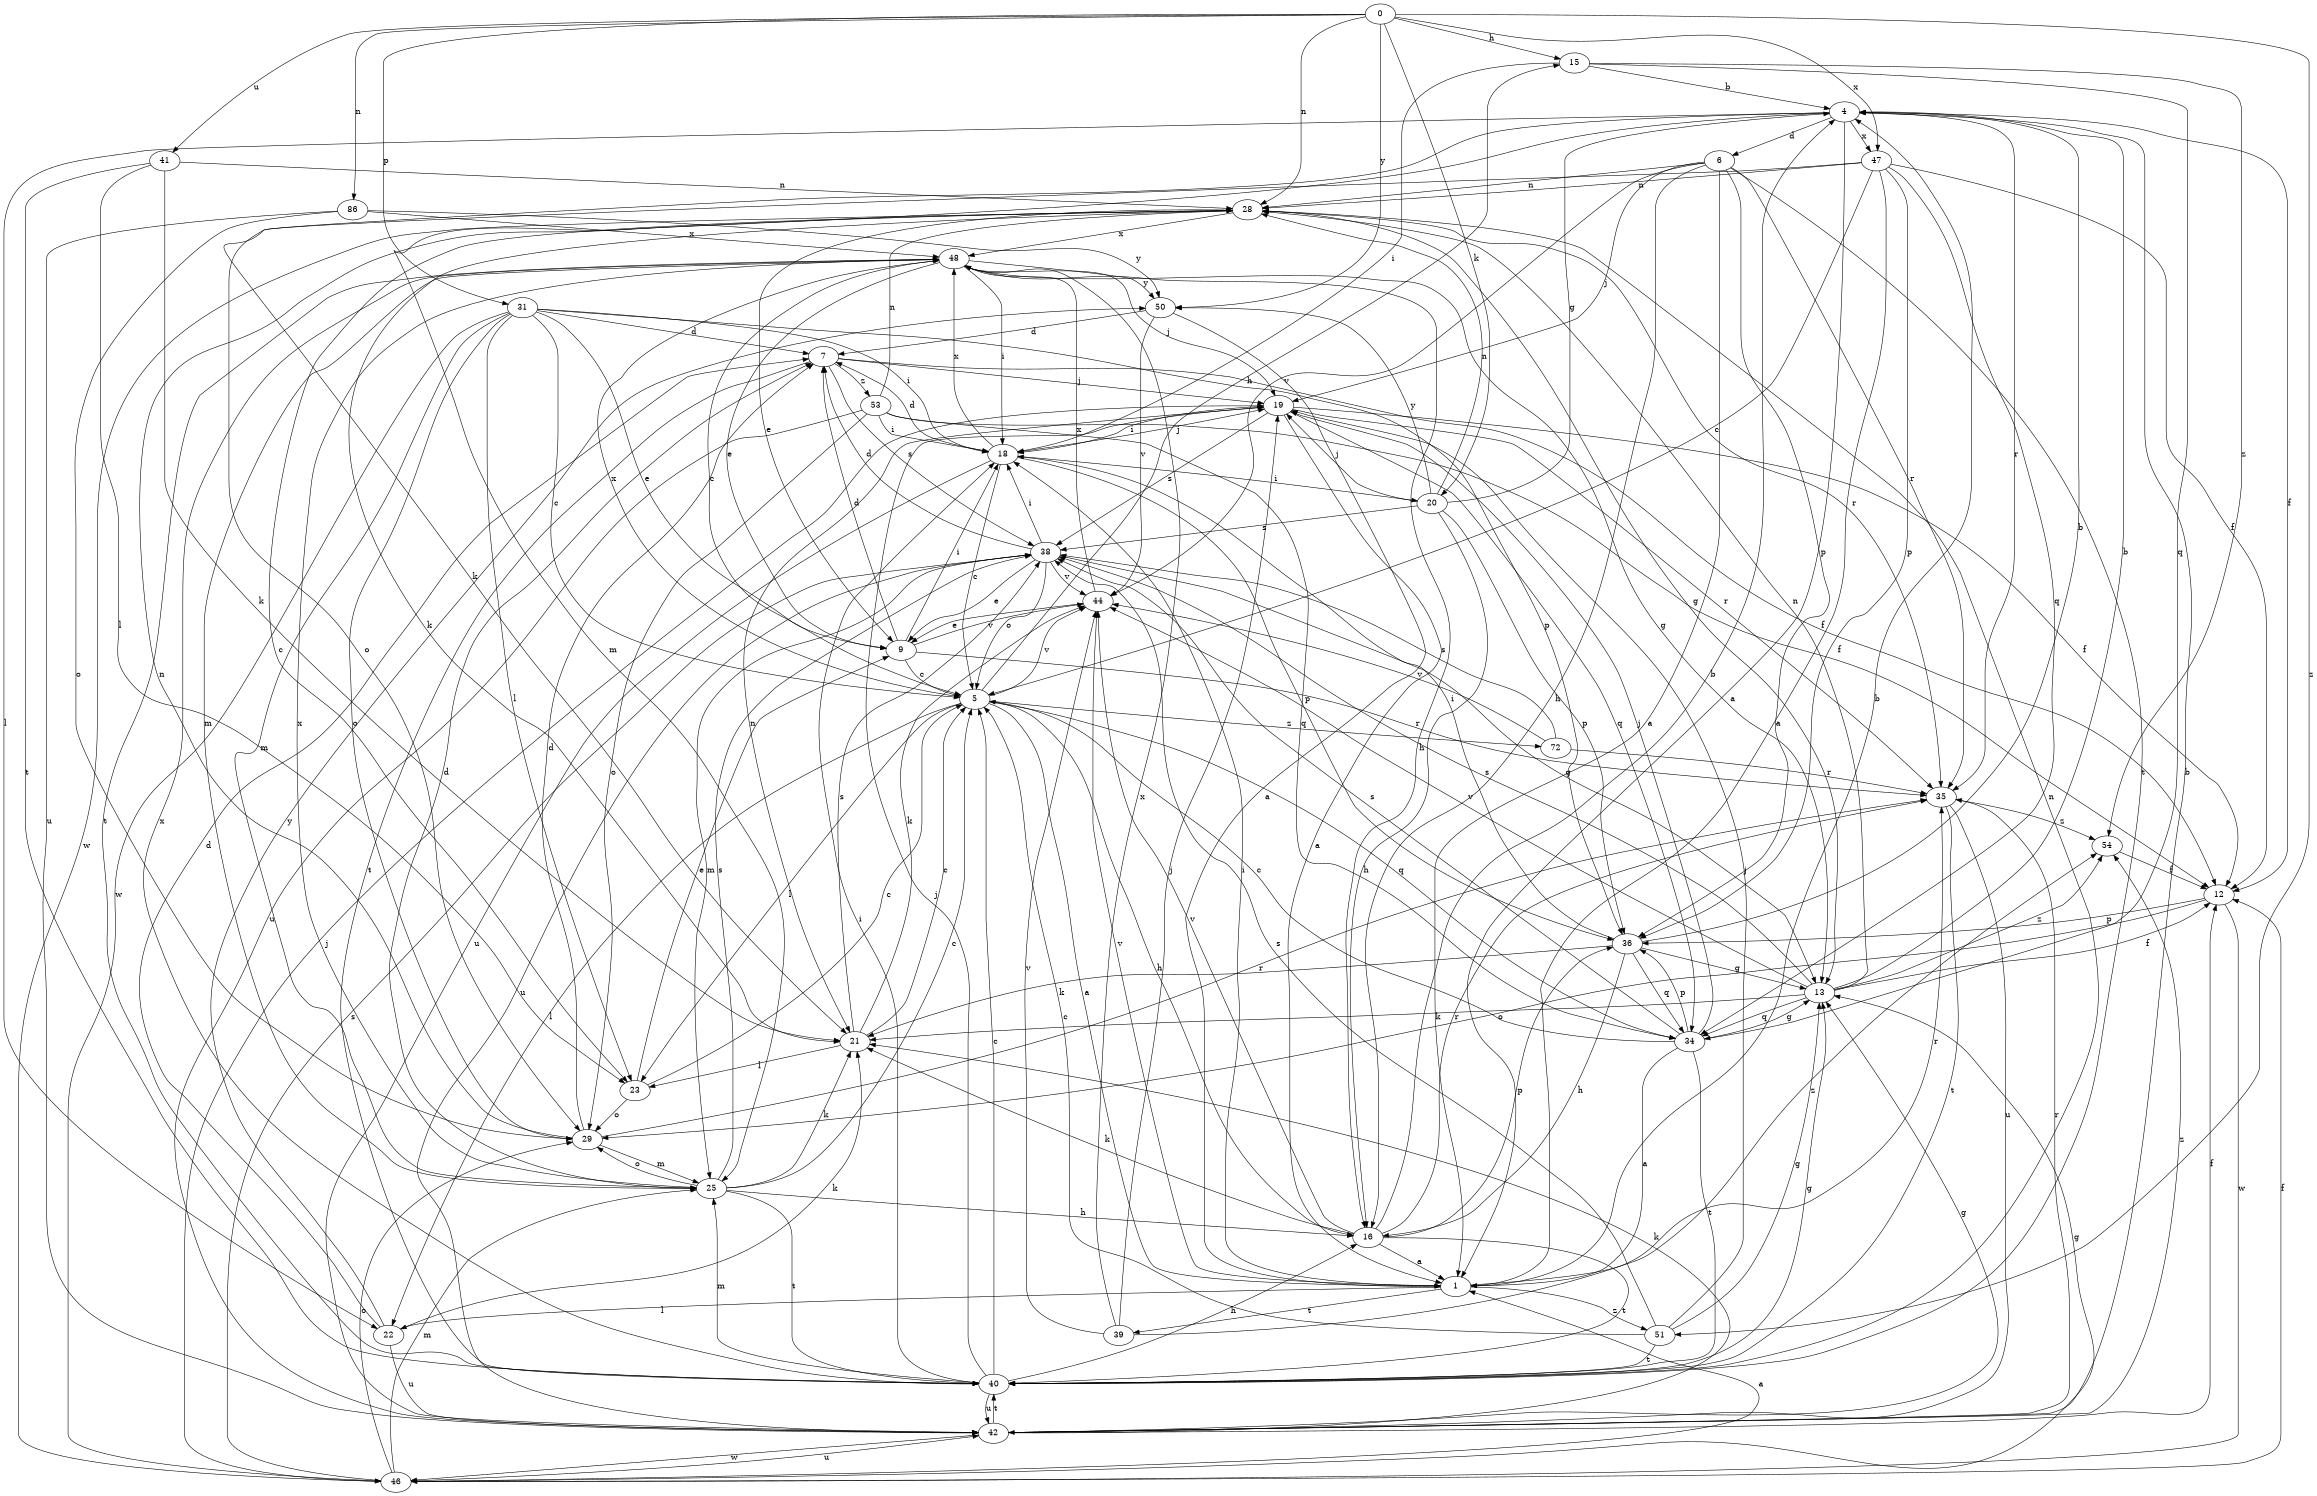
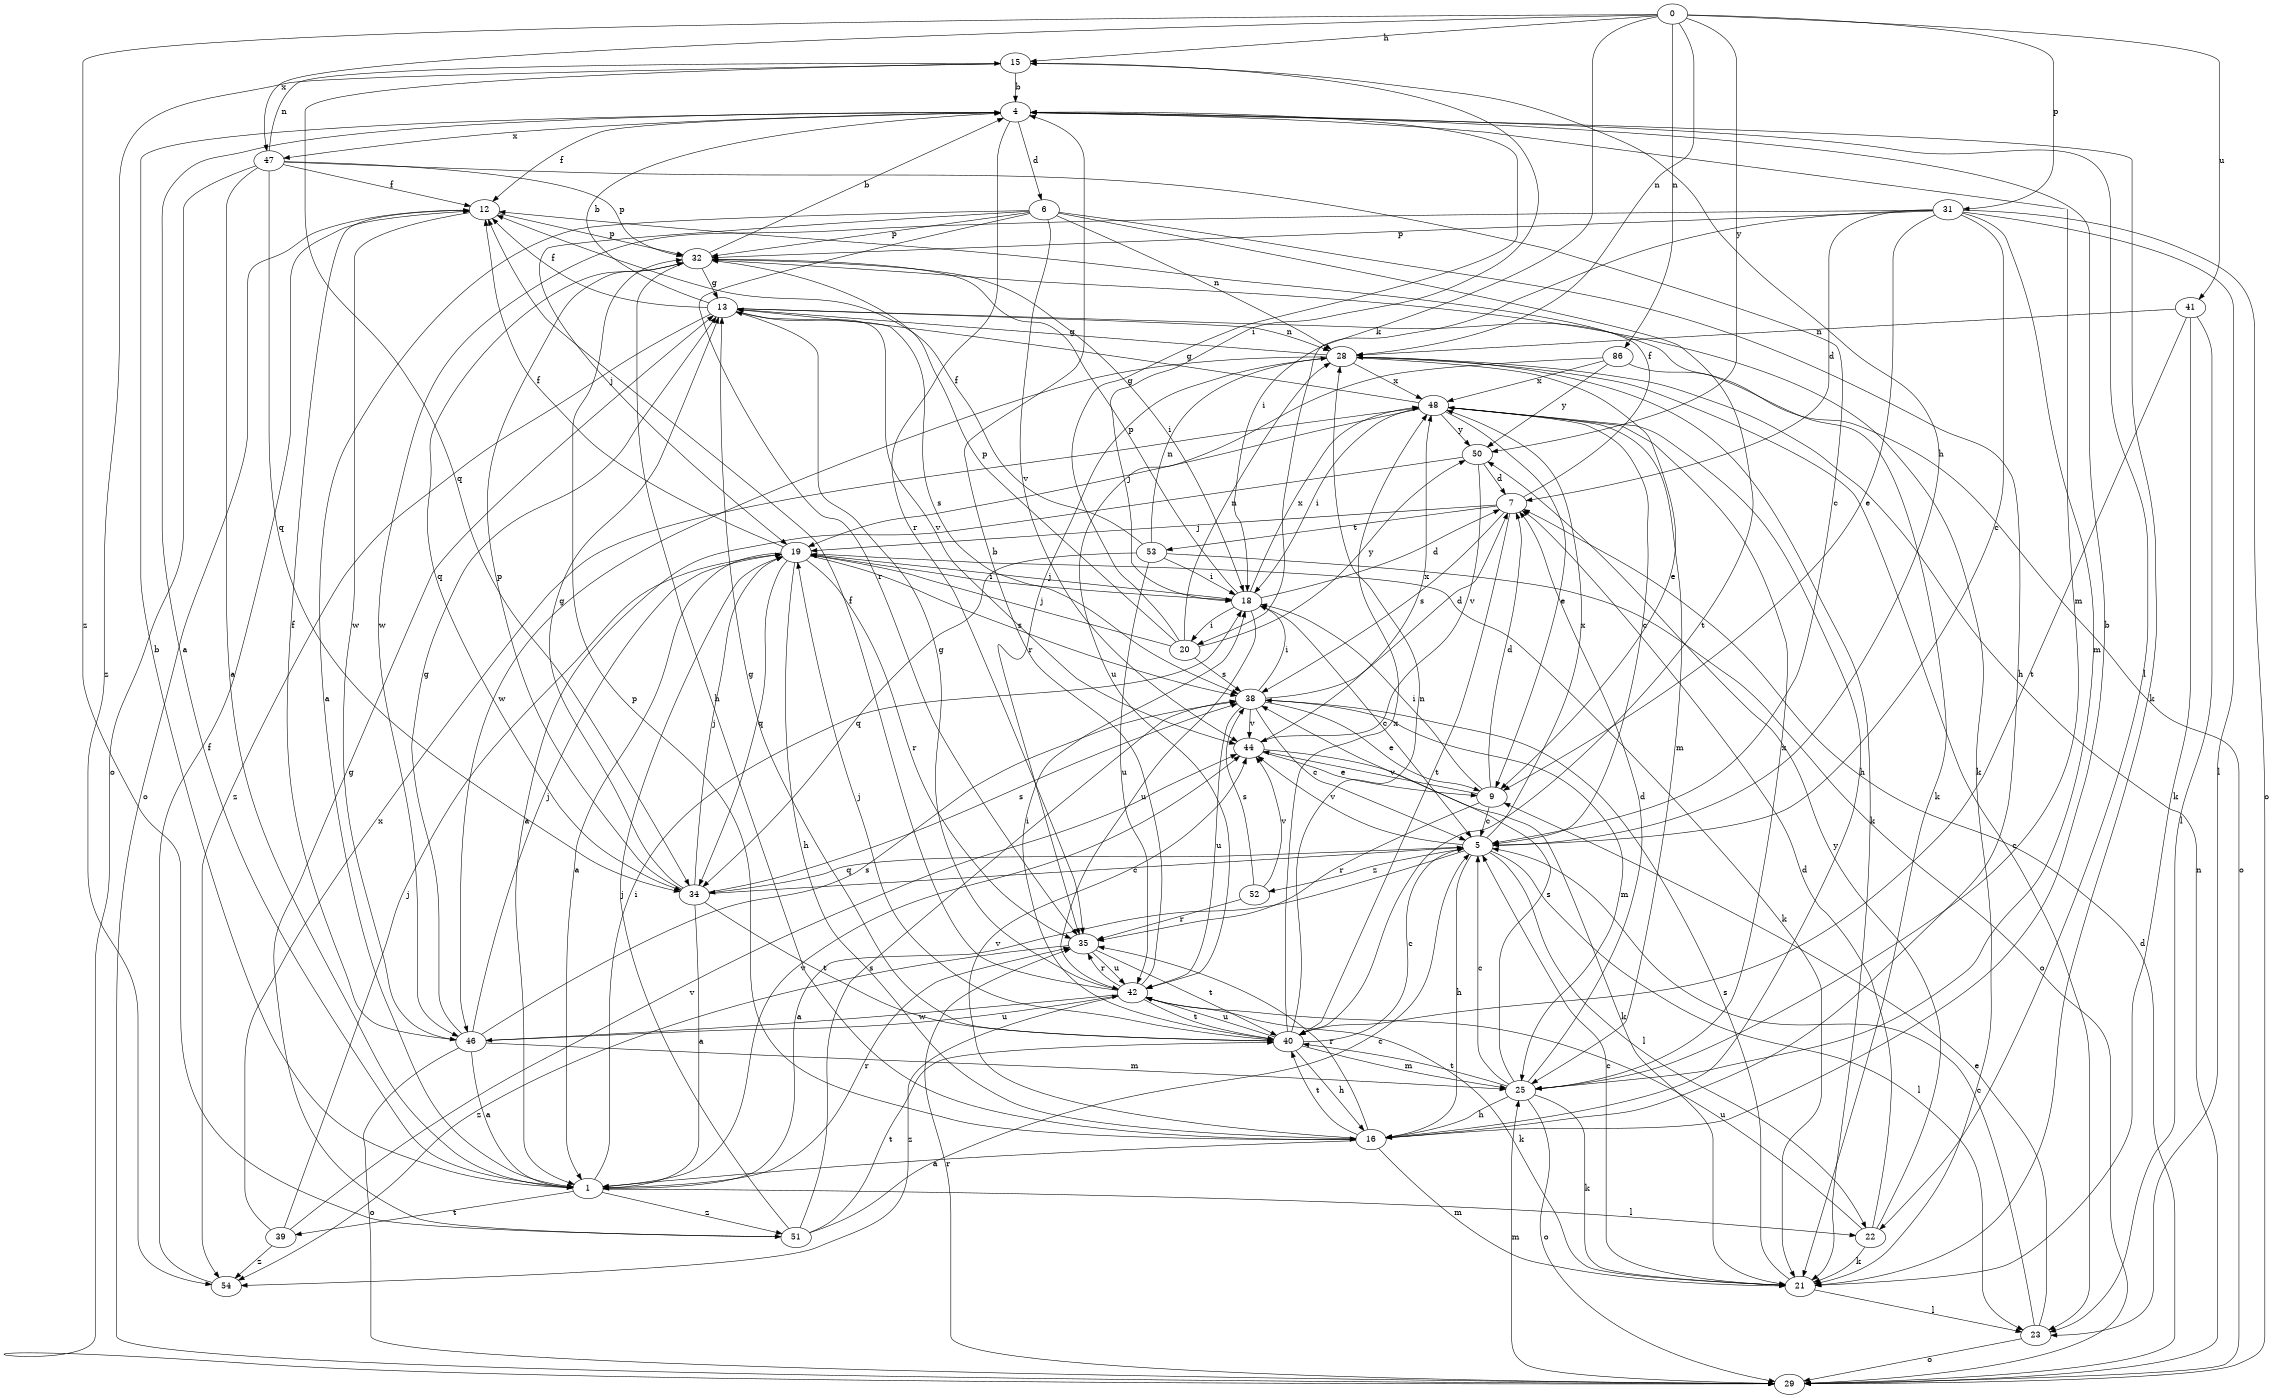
(1580, 186) -> (608, 66)
(863, 381) -> (1356, 528)
(1009, 626) -> (1315, 773)
(1474, 707) -> none
(753, 724) -> (1784, 919)
(1556, 748) -> (1255, 895)
(901, 780) -> (1585, 928)
(103, 823) -> none
(1381, 844) -> (889, 993)
(1627, 944) -> (697, 259)
(1757, 1015) -> none
(1107, 1140) -> (1458, 1213)
